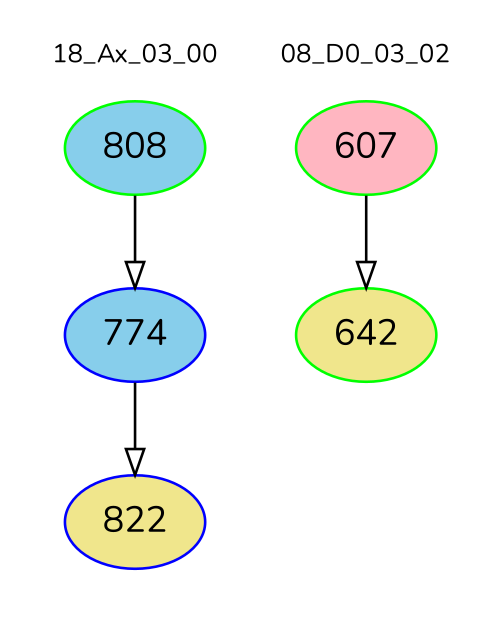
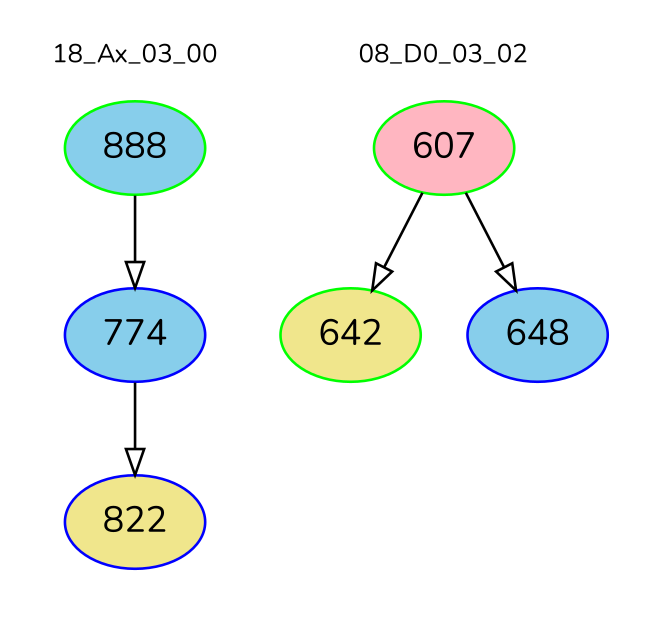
(135, 148) -> (135, 148)
none -> (538, 335)
